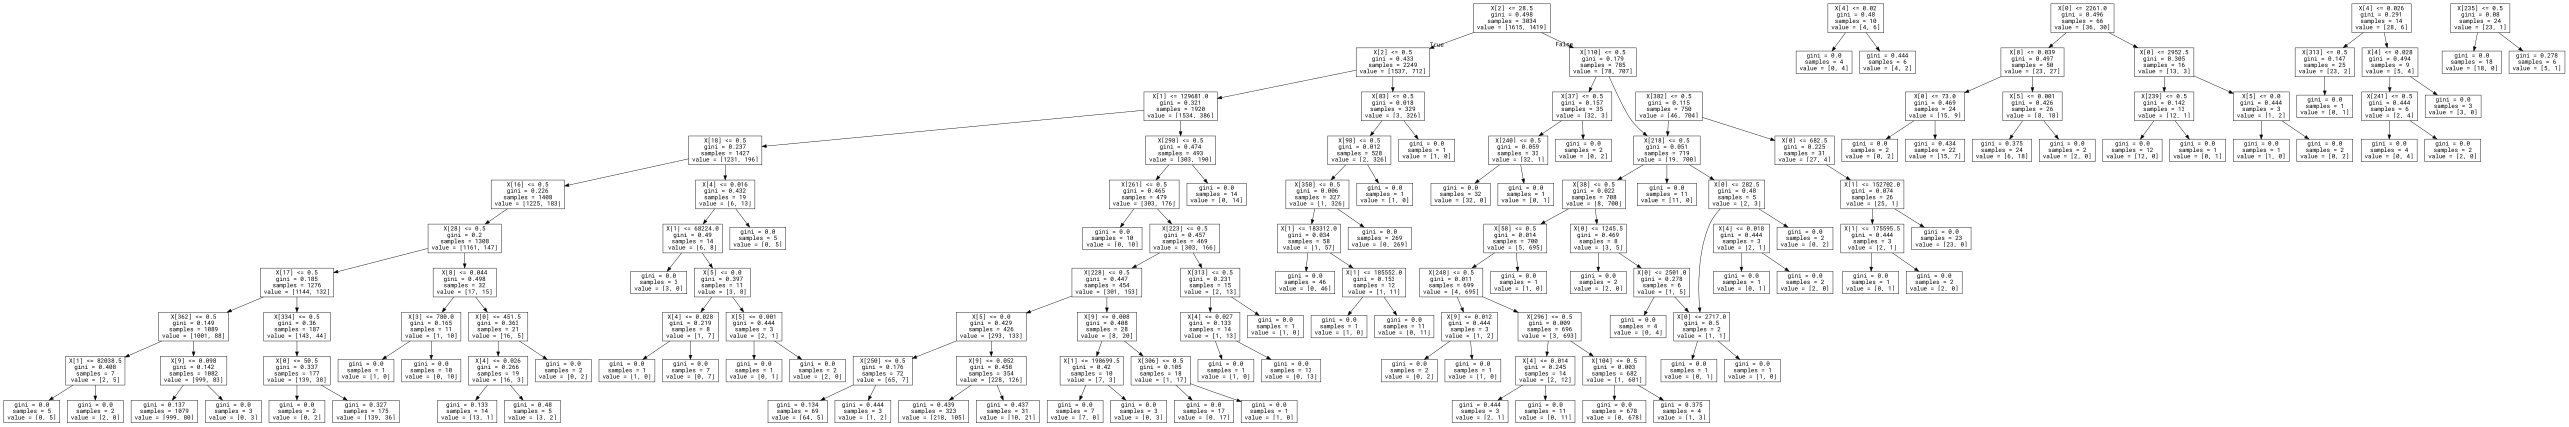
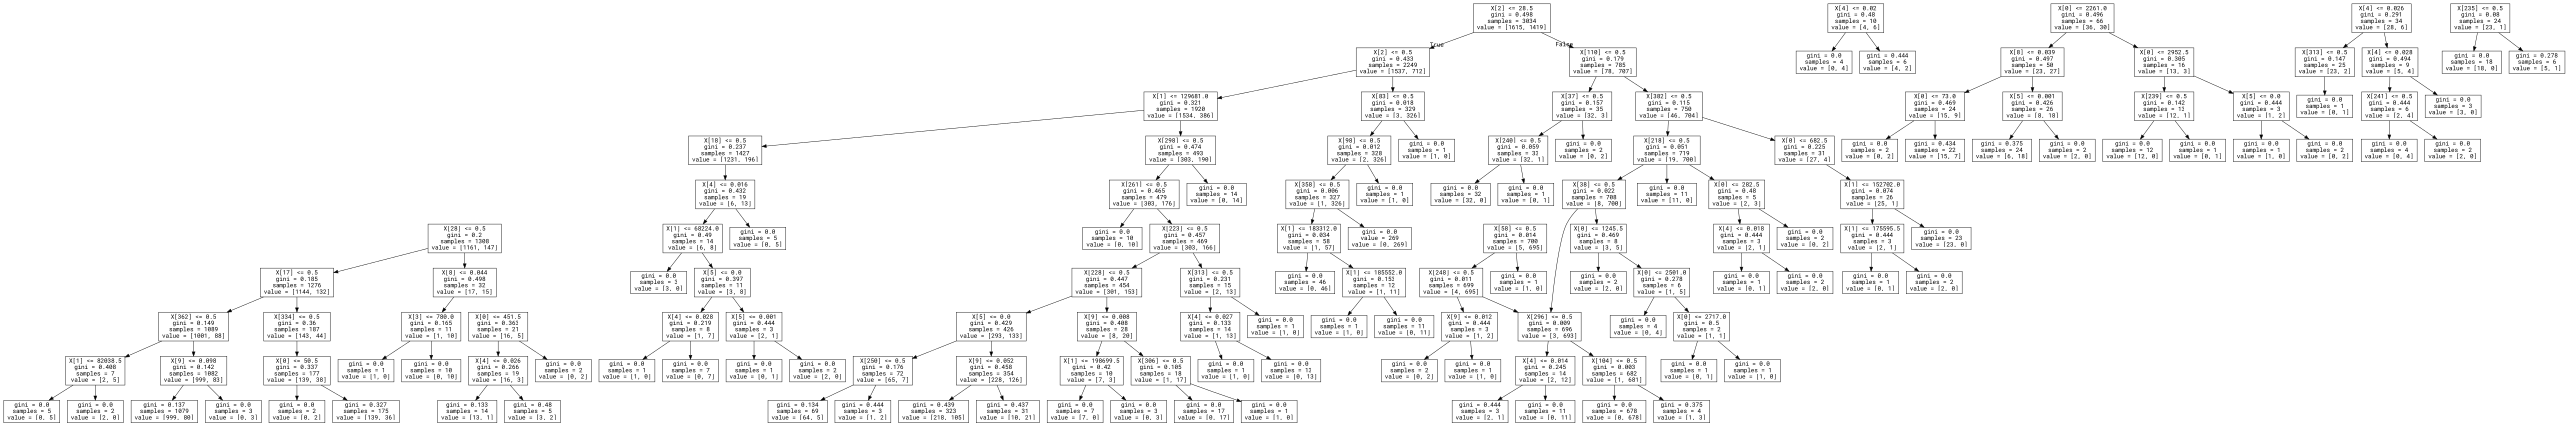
(2382, 18) -> (2382, 18)
(1623, 107) -> (1634, 83)
(1359, 150) -> (1359, 150)
(528, 194) -> none
(1557, 215) -> (1558, 256)
(1380, 238) -> (1380, 238)
(1701, 256) -> (1739, 214)
(480, 303) -> none
